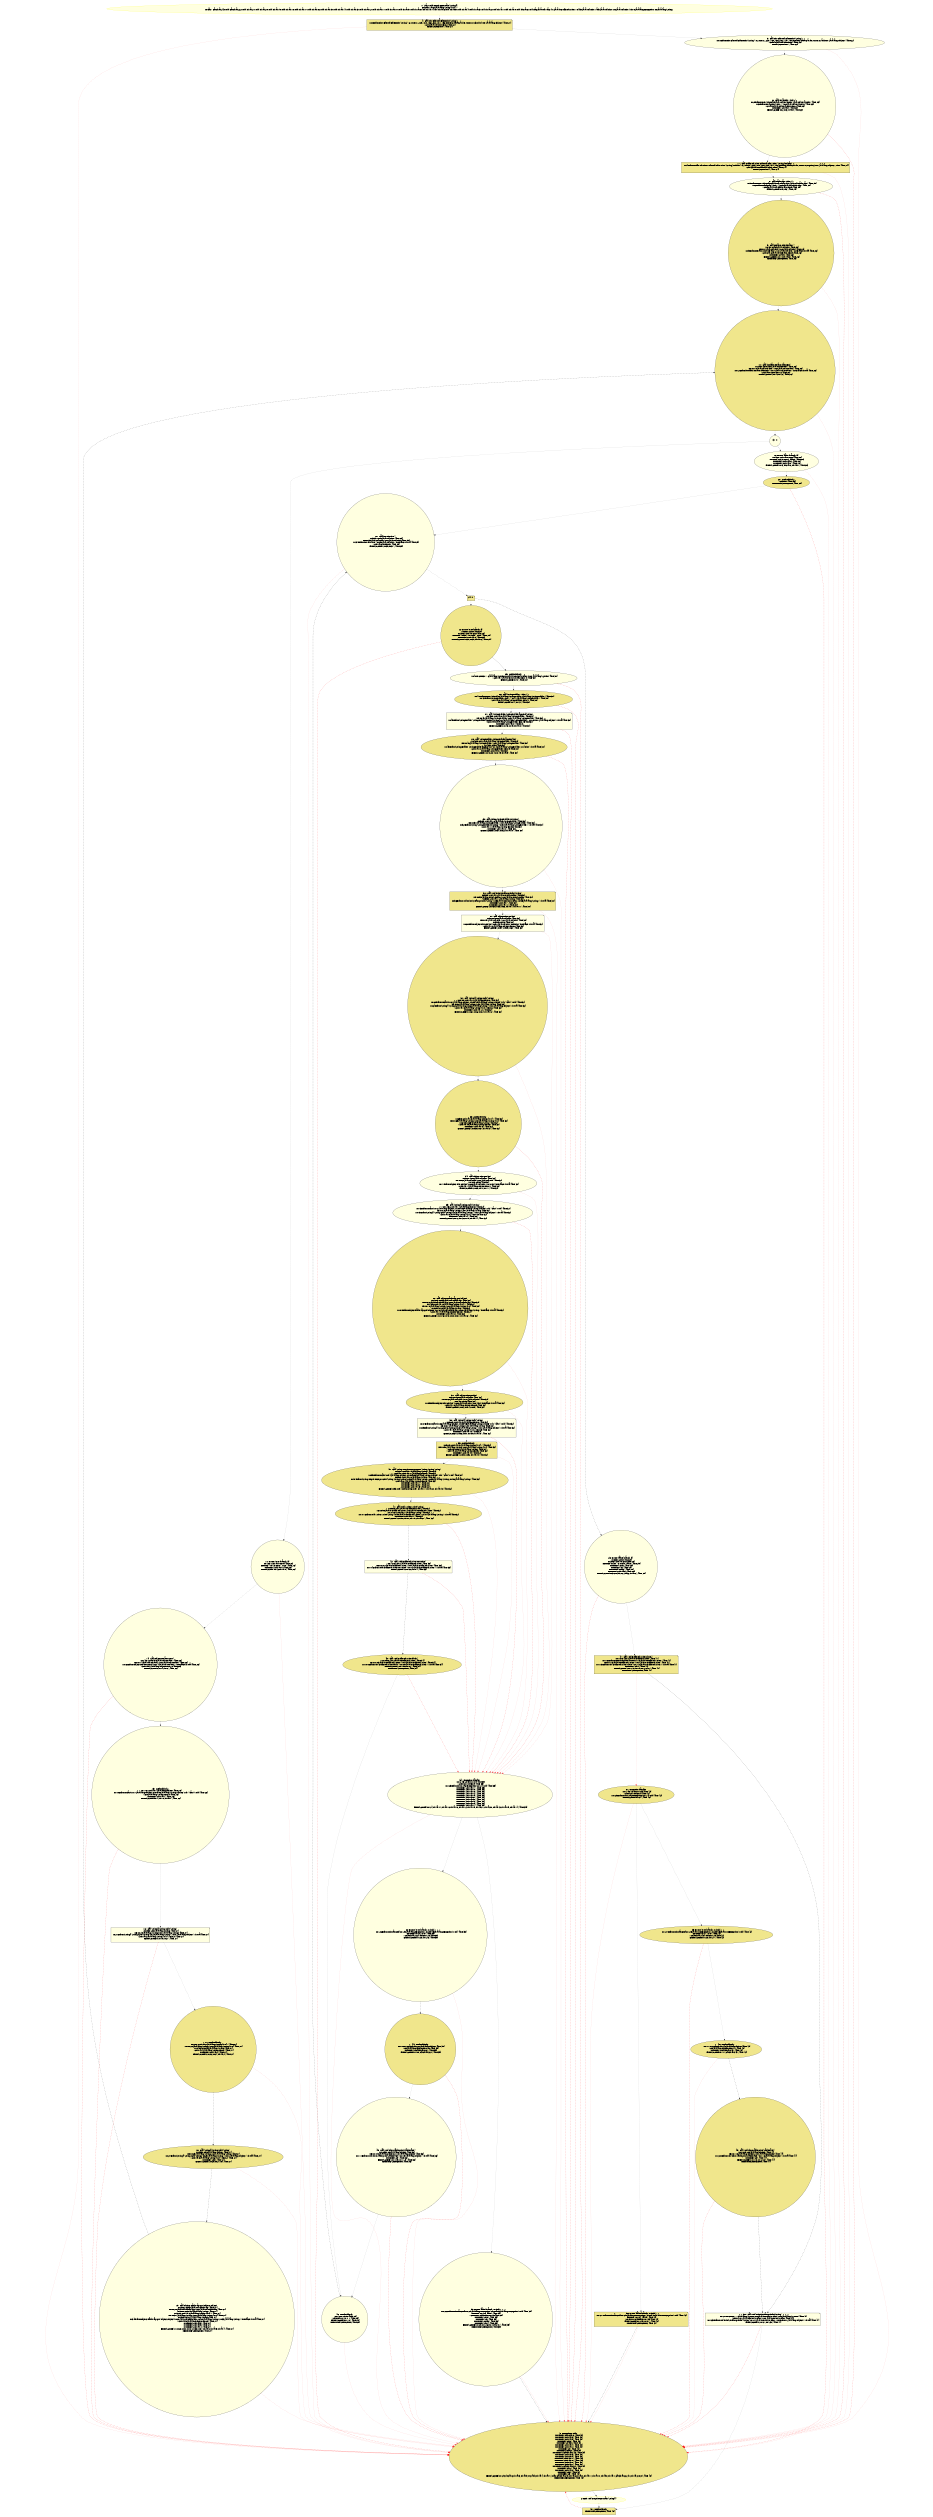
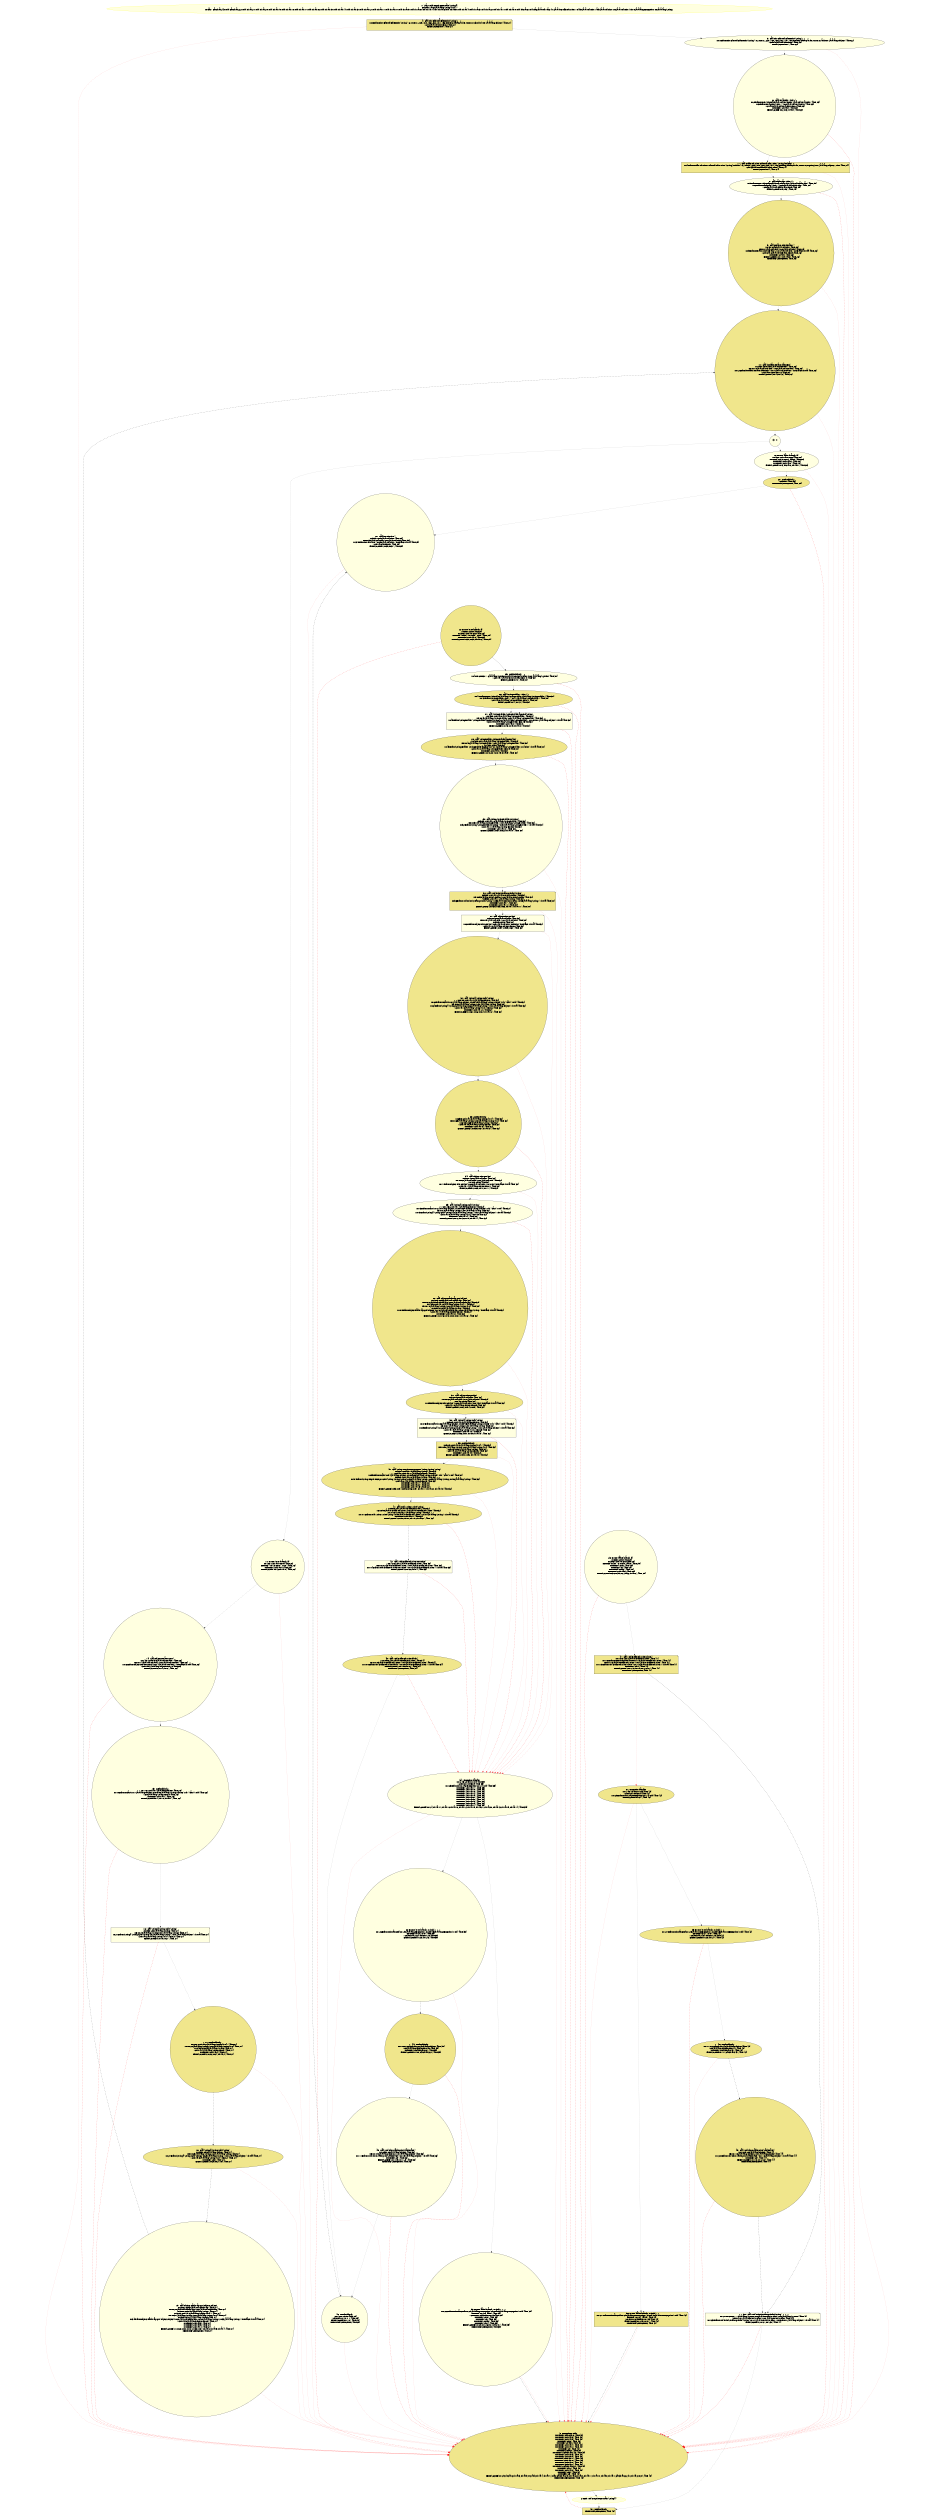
(471, 598) -> none
